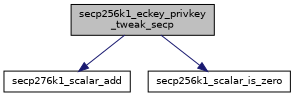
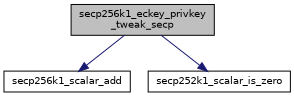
(67, 82) -> (67, 82)
(219, 82) -> (219, 82)
